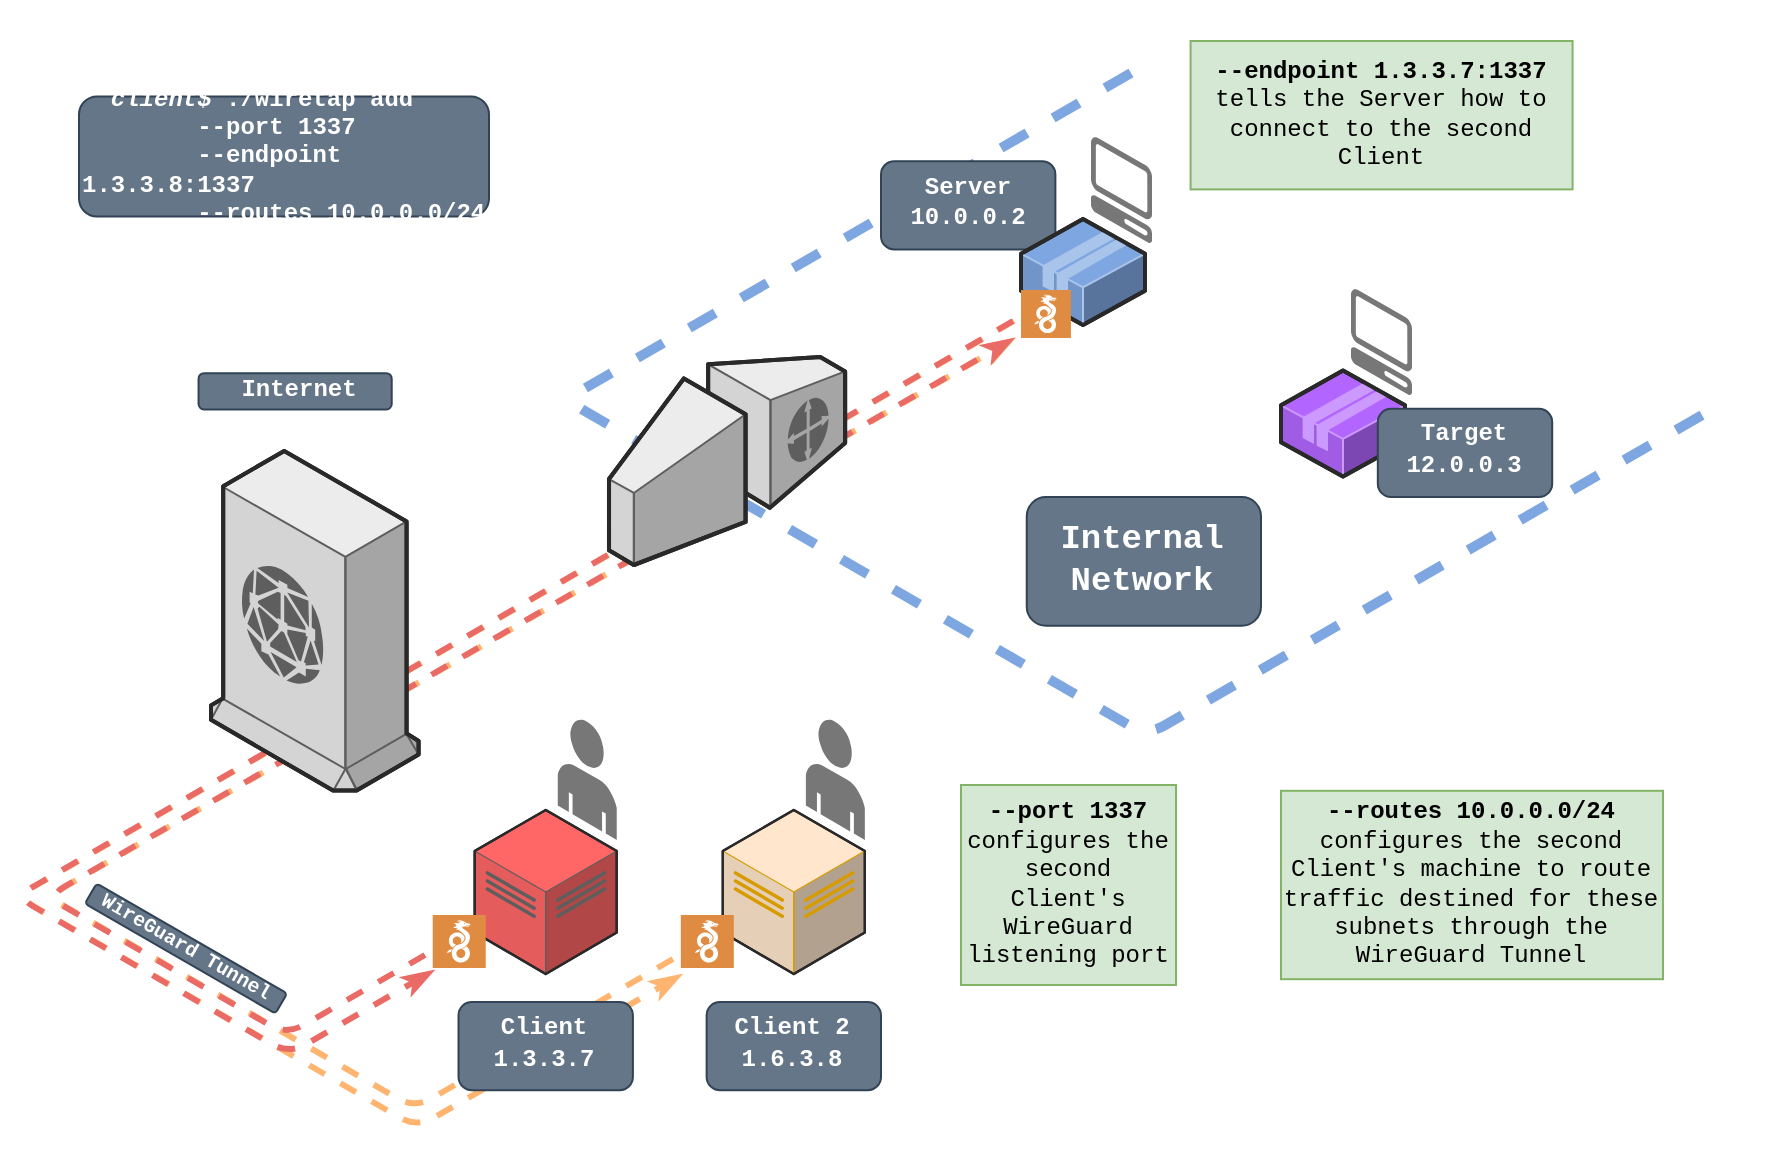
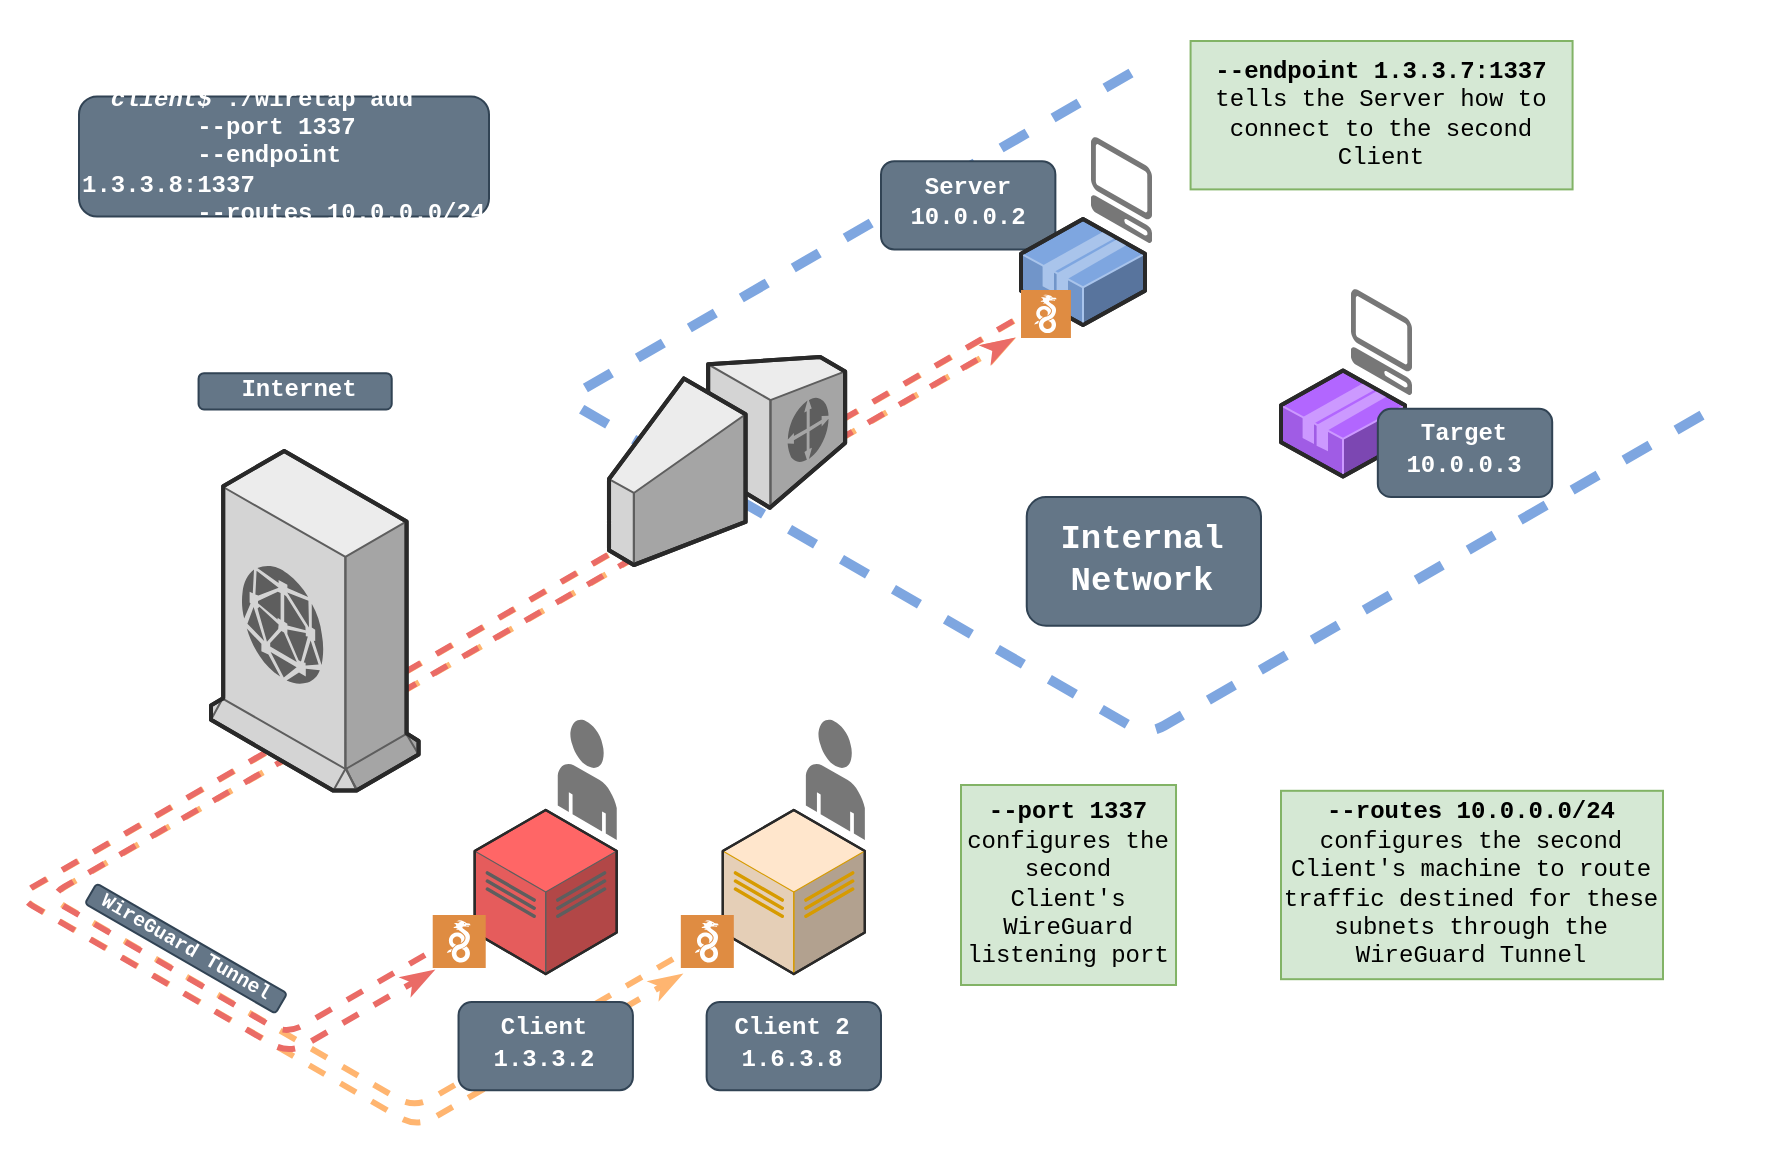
(1465, 467) -> (1465, 467)
(545, 1061) -> (545, 1061)
